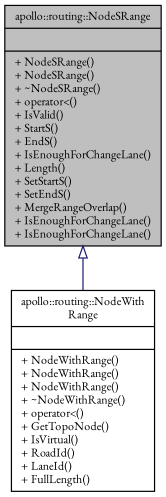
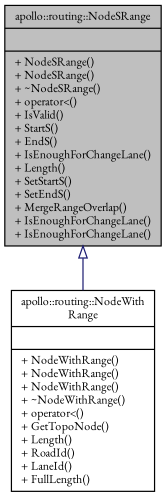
(50, 440) -> (47, 440)
